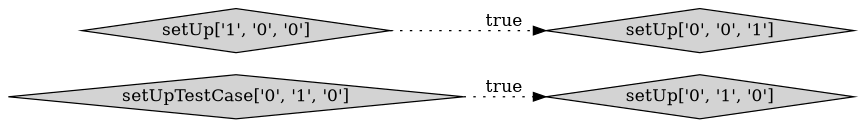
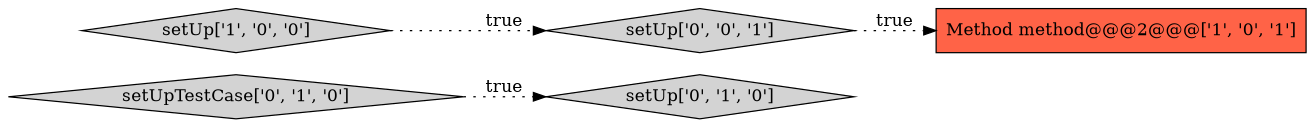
none -> (1121, 31)
